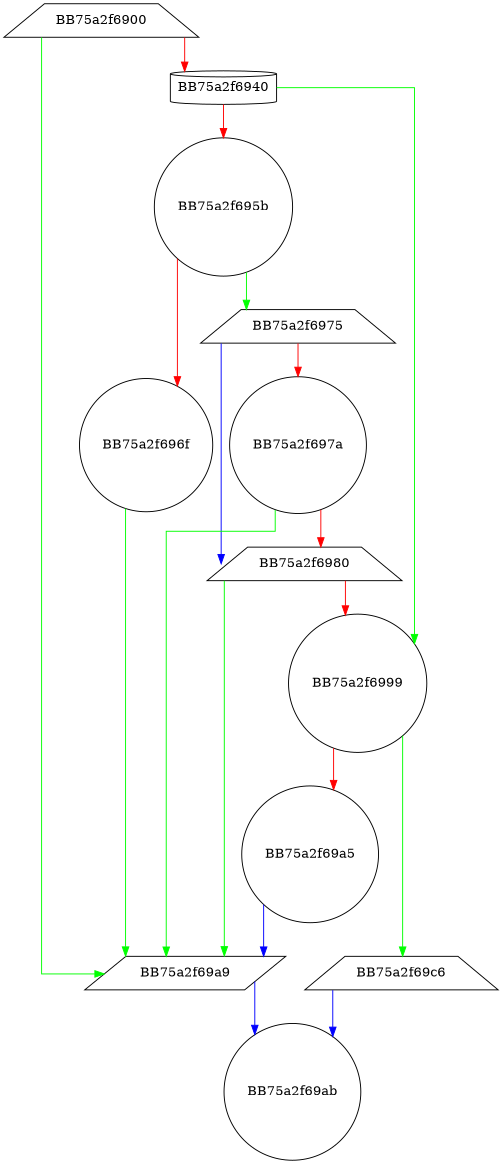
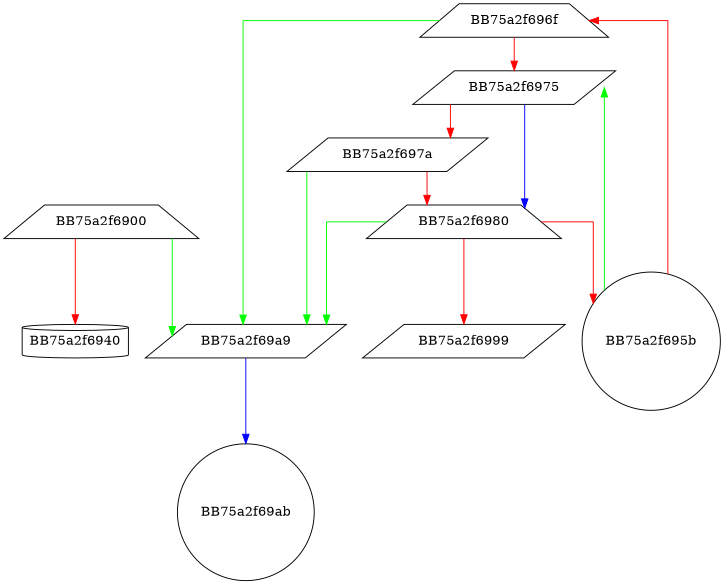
none -> (514, 49)
(223, 116) -> (593, 232)
(414, 292) -> none
(298, 326) -> (514, 88)
(146, 445) -> (514, 21)
(298, 445) -> (387, 155)
(358, 683) -> (464, 341)
(310, 854) -> none
(401, 973) -> none
